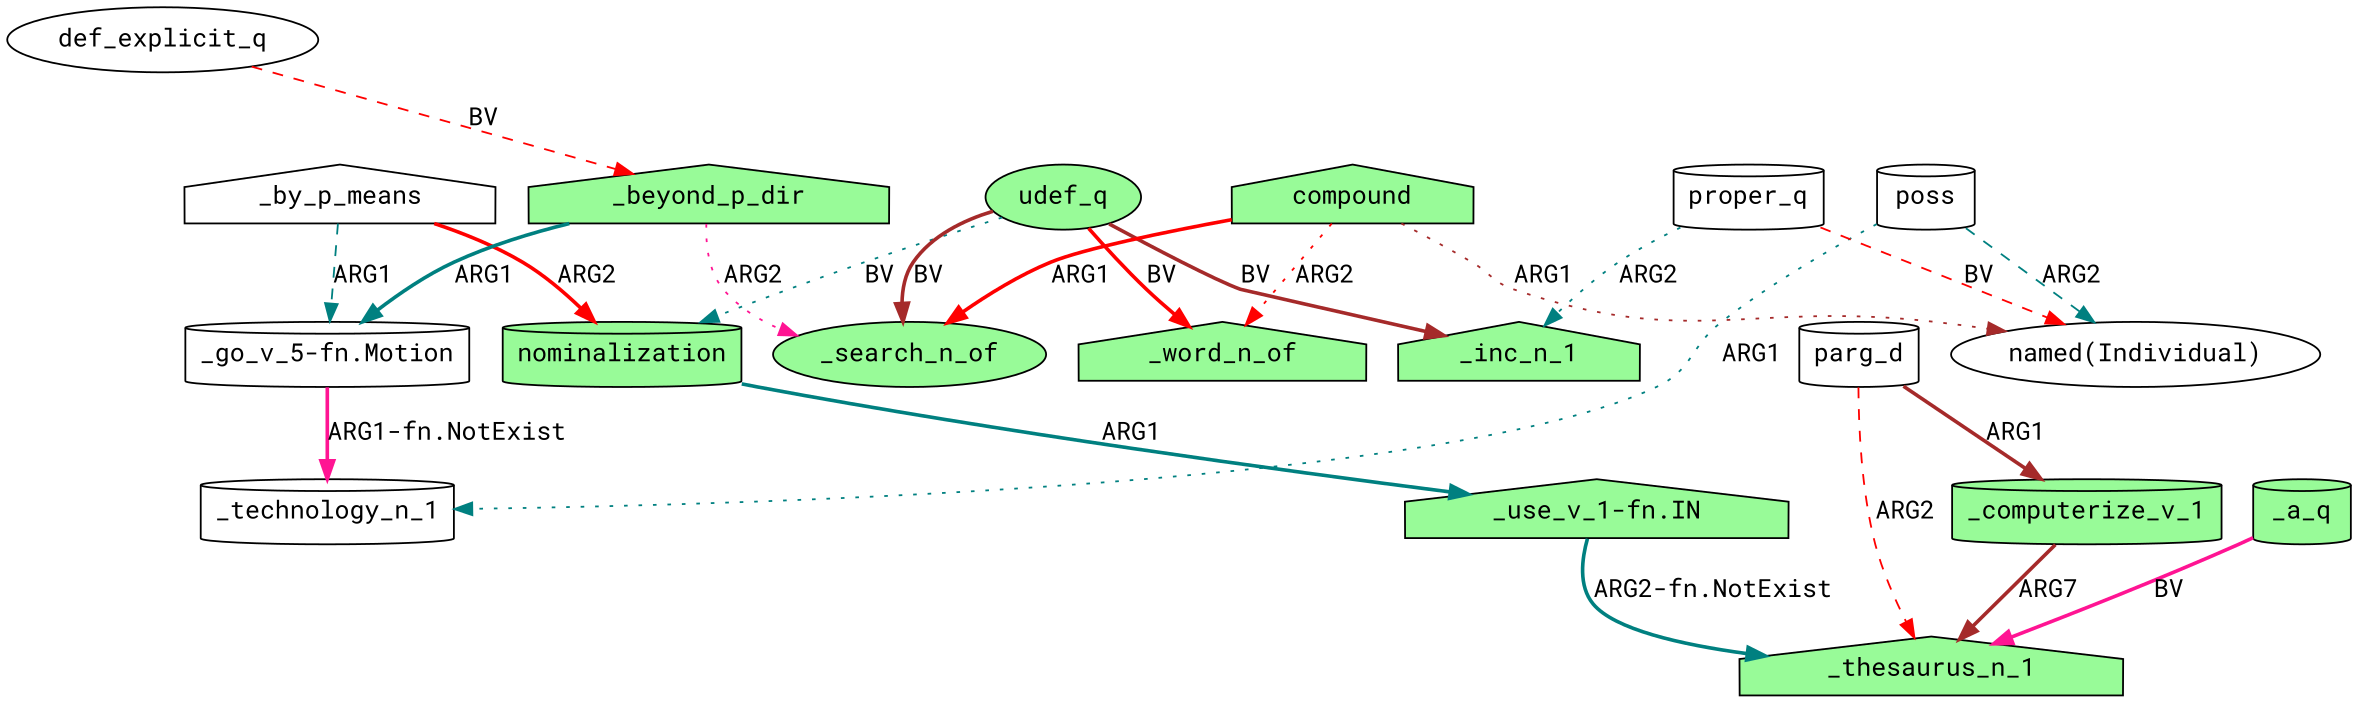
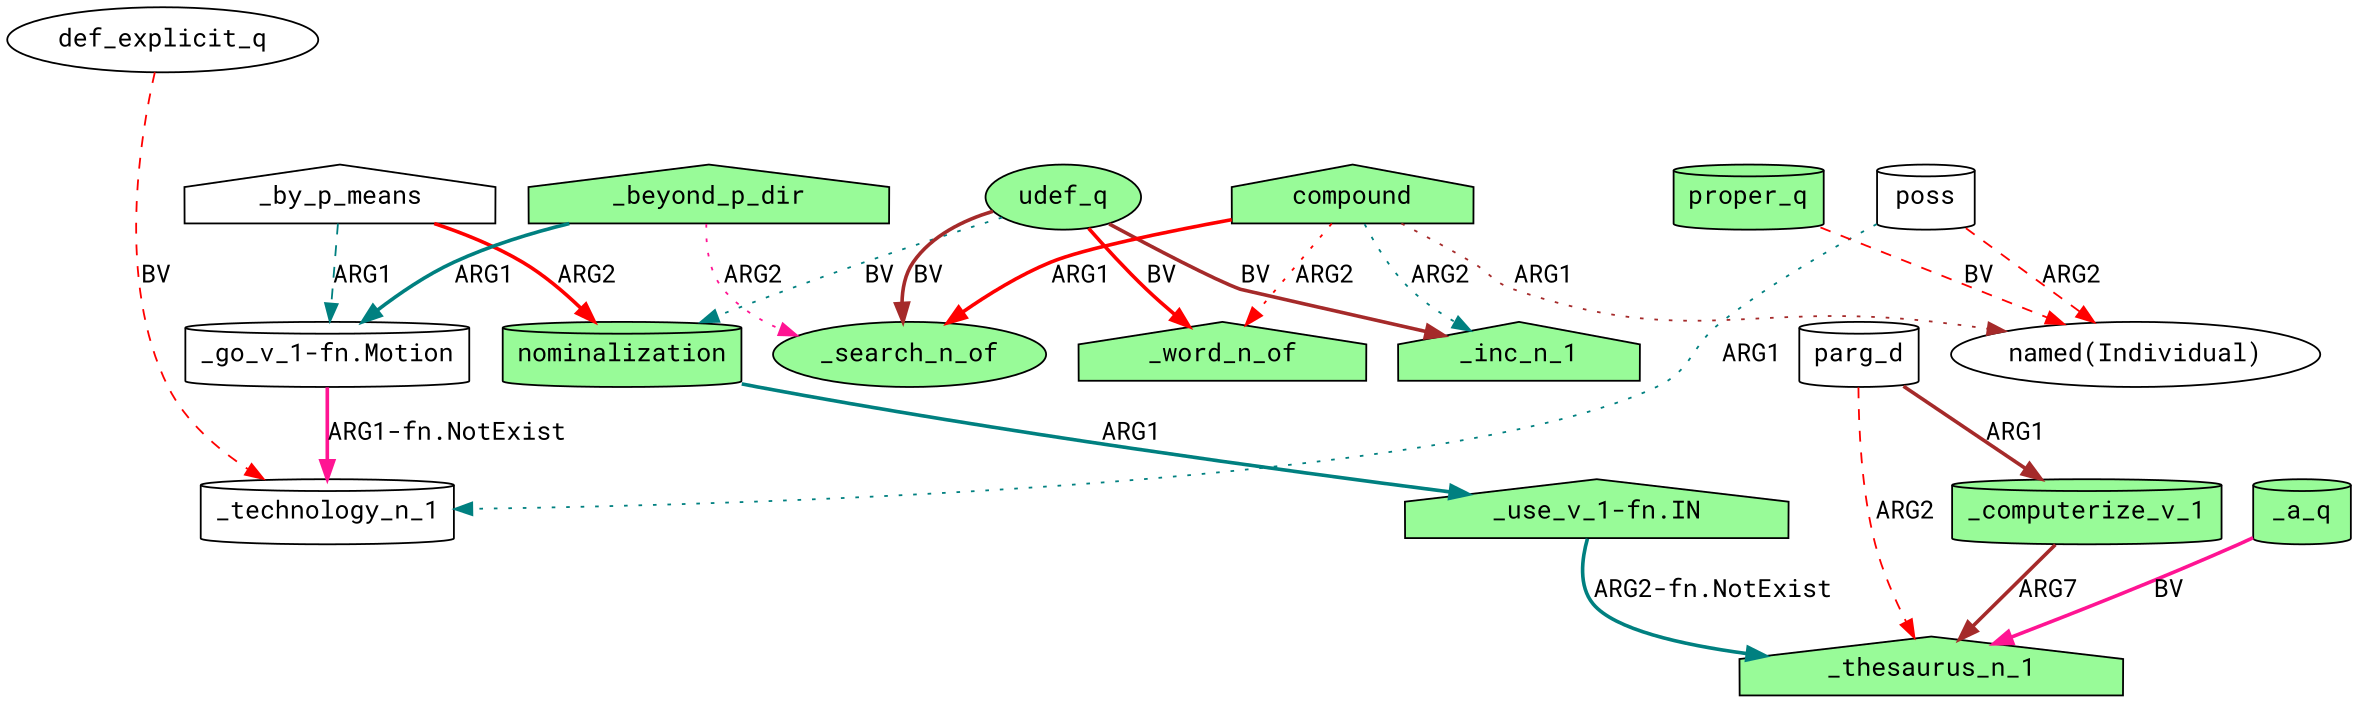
(434, 118) -> (140, 289)
(1749, 197) -> (1749, 197)
(1615, 265) -> (1402, 280)
(2023, 270) -> (2023, 270)
(327, 354) -> (327, 354)
